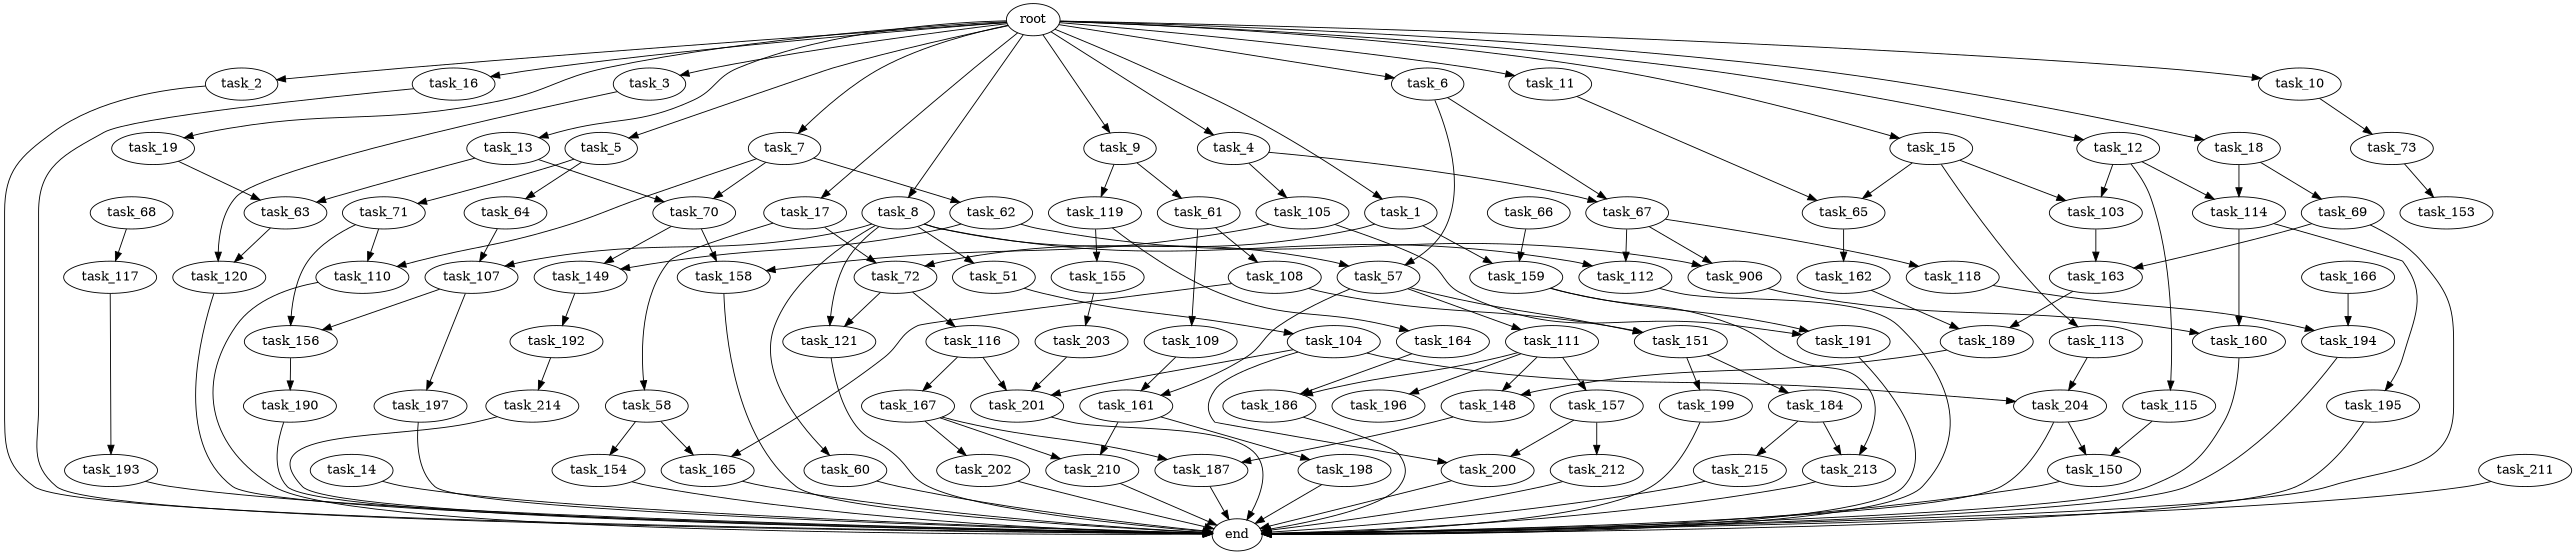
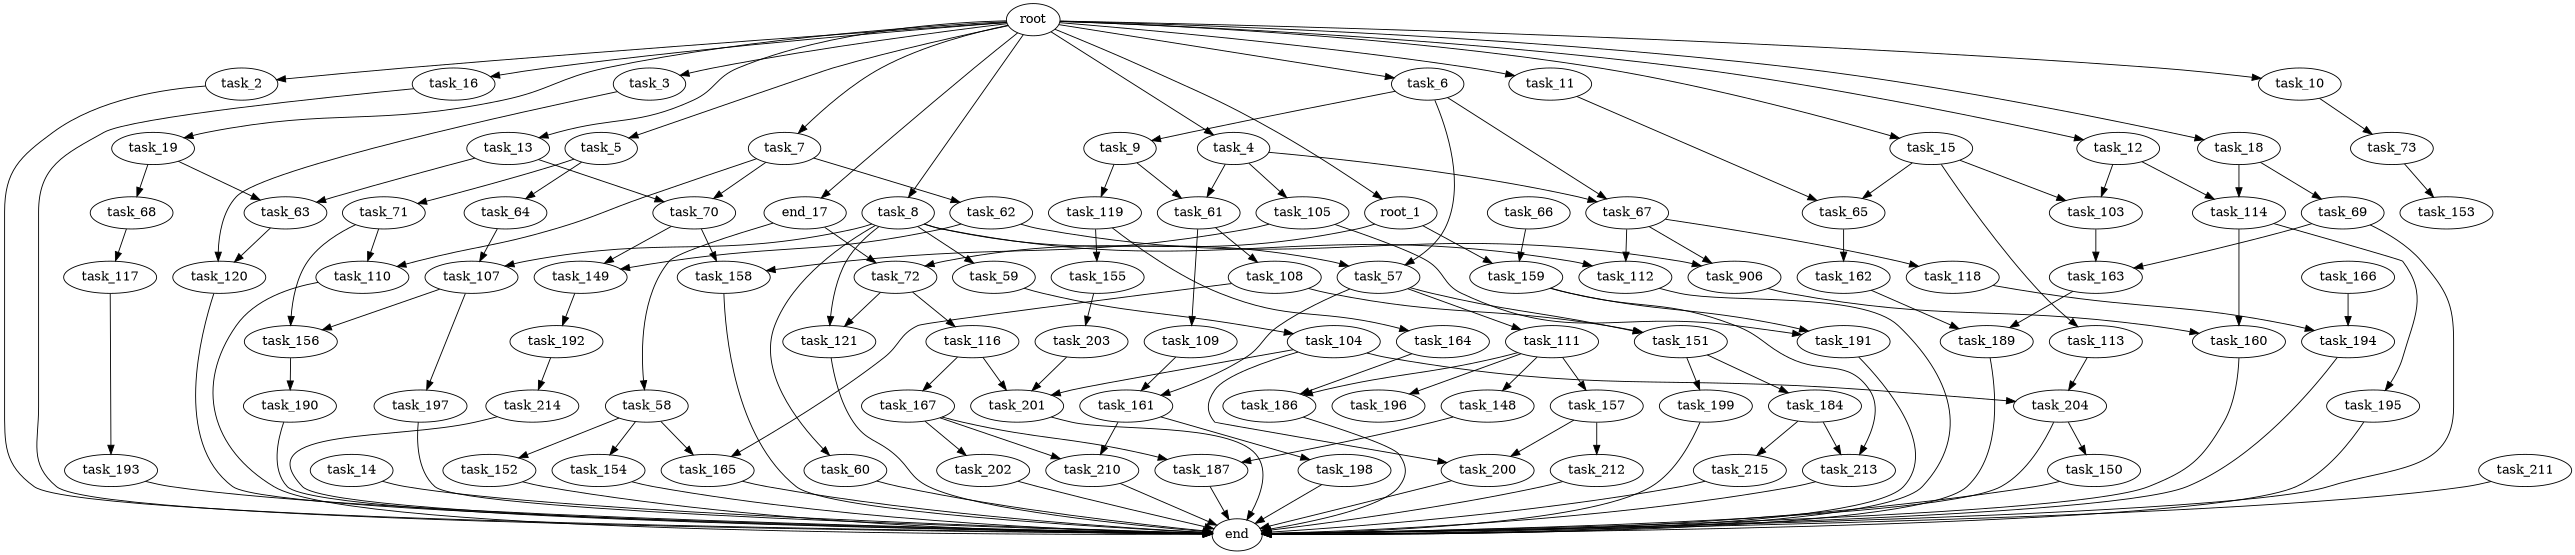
(1074, 80) -> (1278, 114)
none -> (144, 176)
none -> (1218, 177)
(805, 213) -> (805, 213)
(1401, 213) -> (1401, 213)
(994, 277) -> (994, 277)
(1728, 371) -> (1689, 527)
(2169, 406) -> none
none -> (489, 470)
